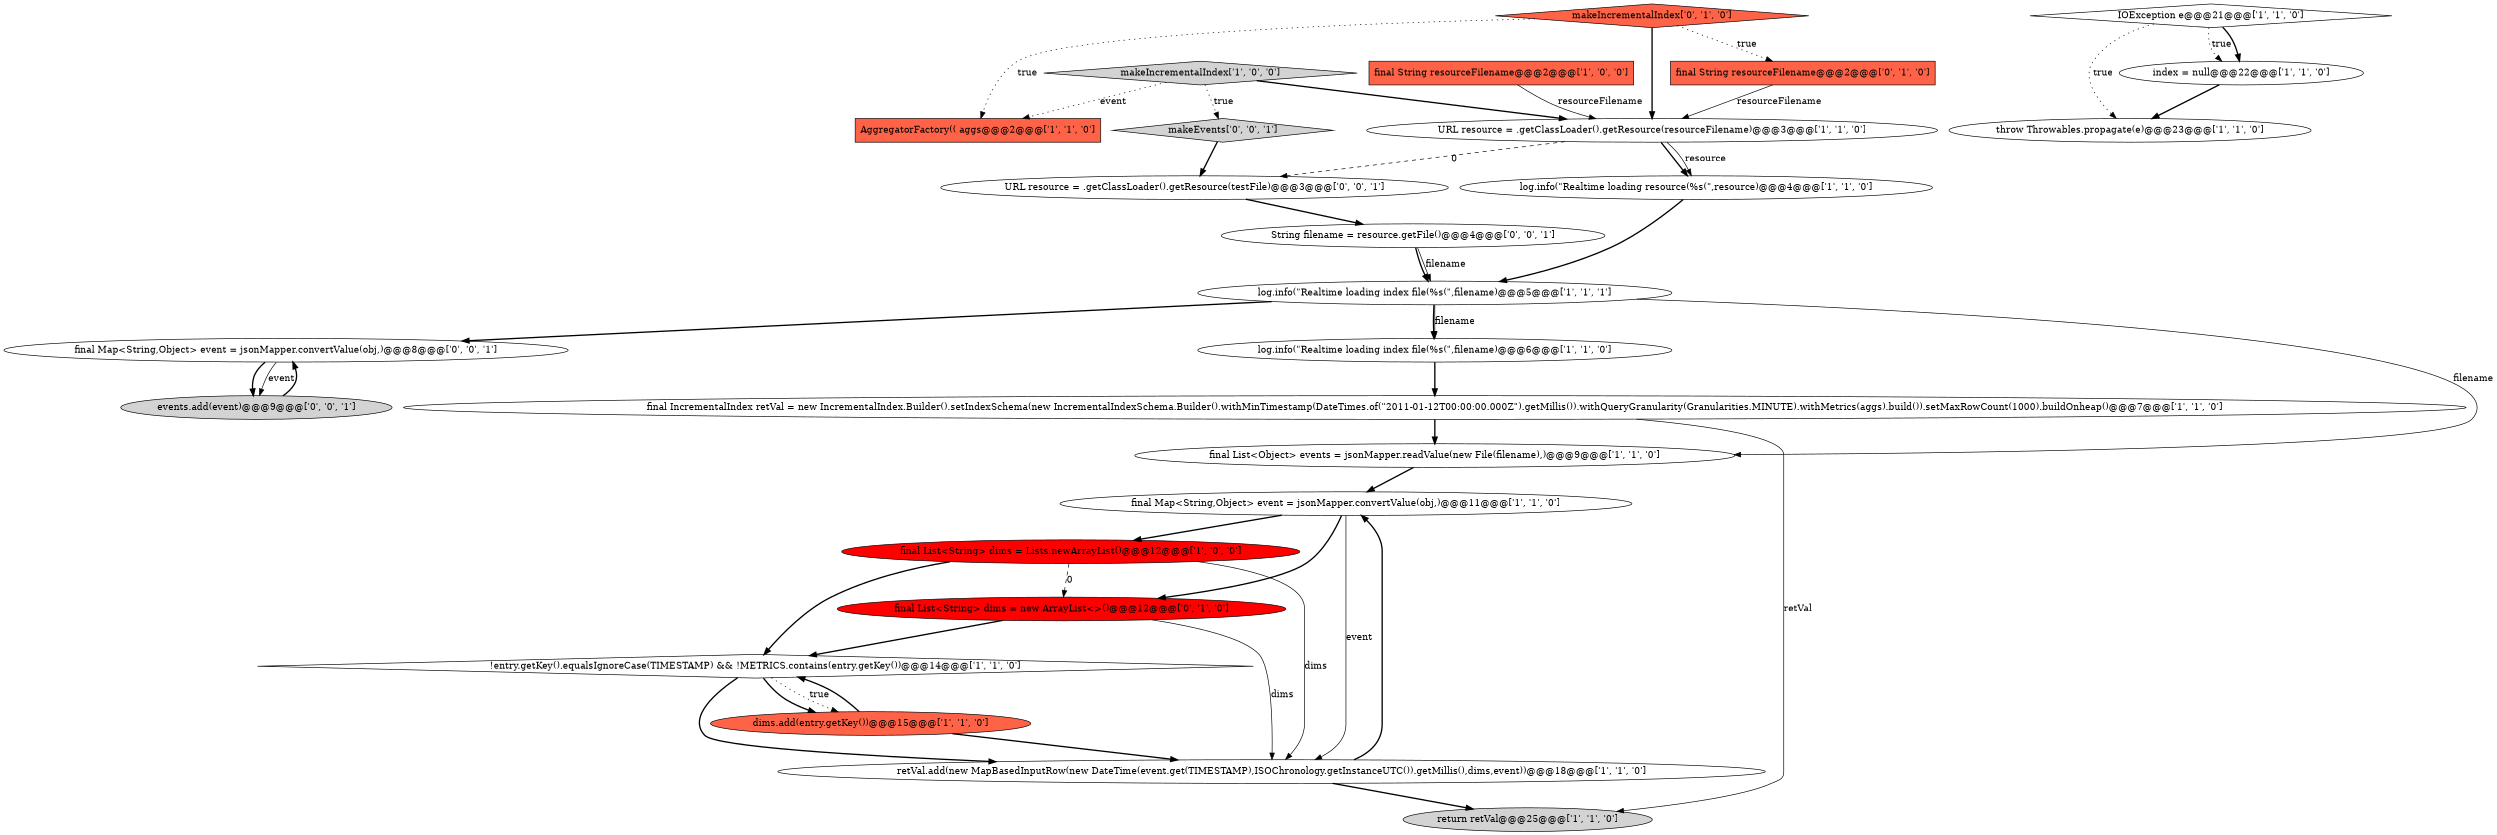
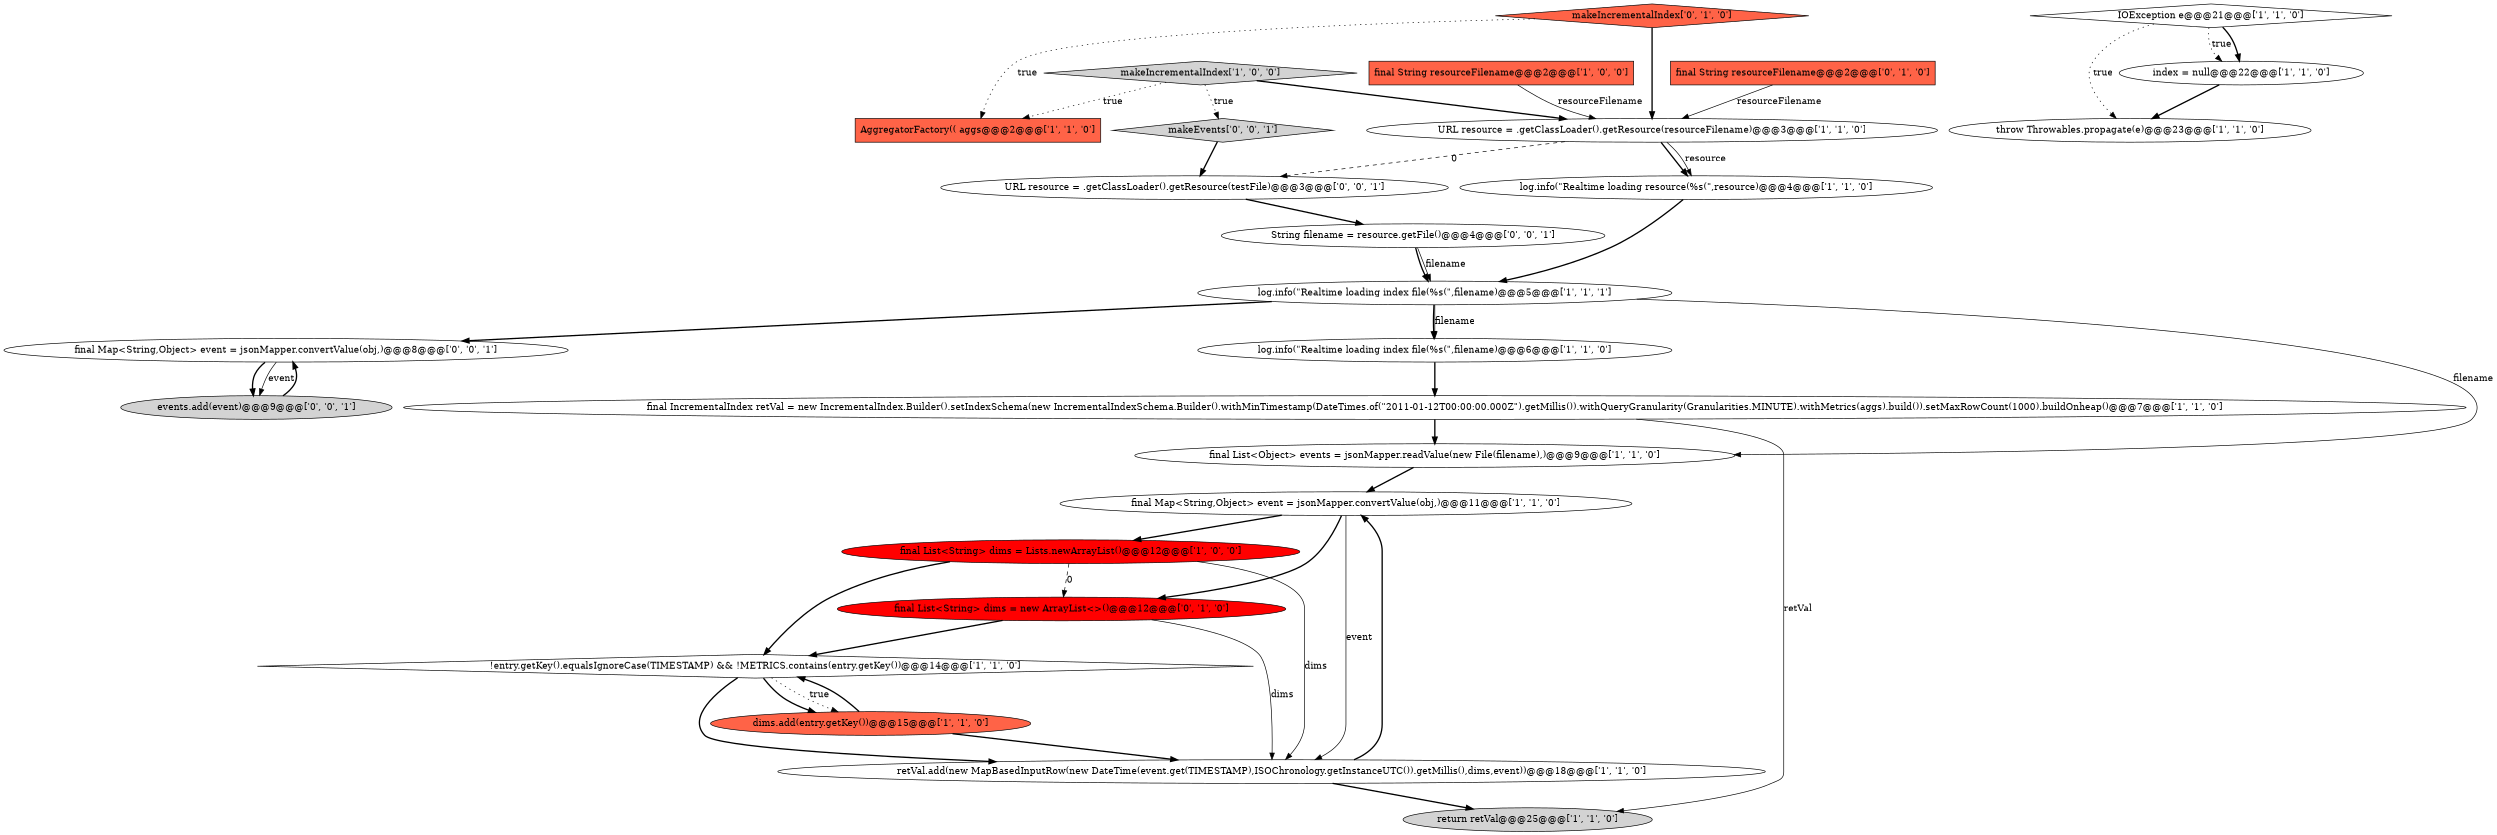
(1722, 42) -> none
(1113, 102) -> (1113, 102)
